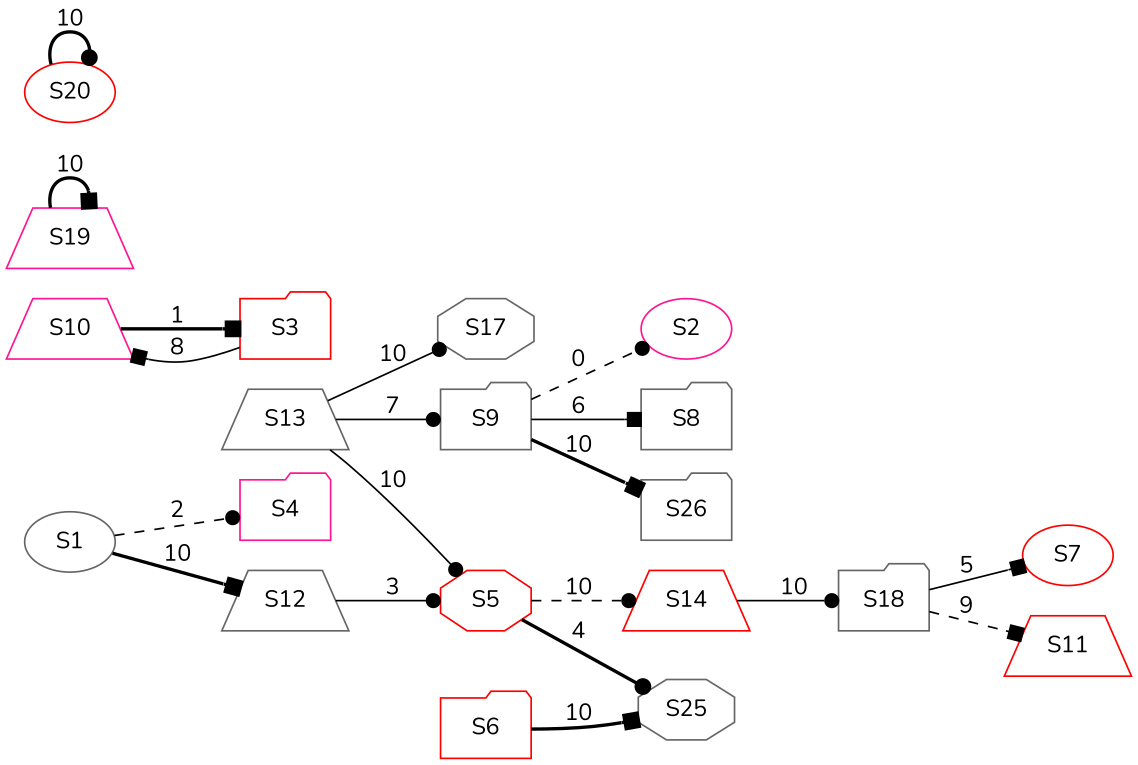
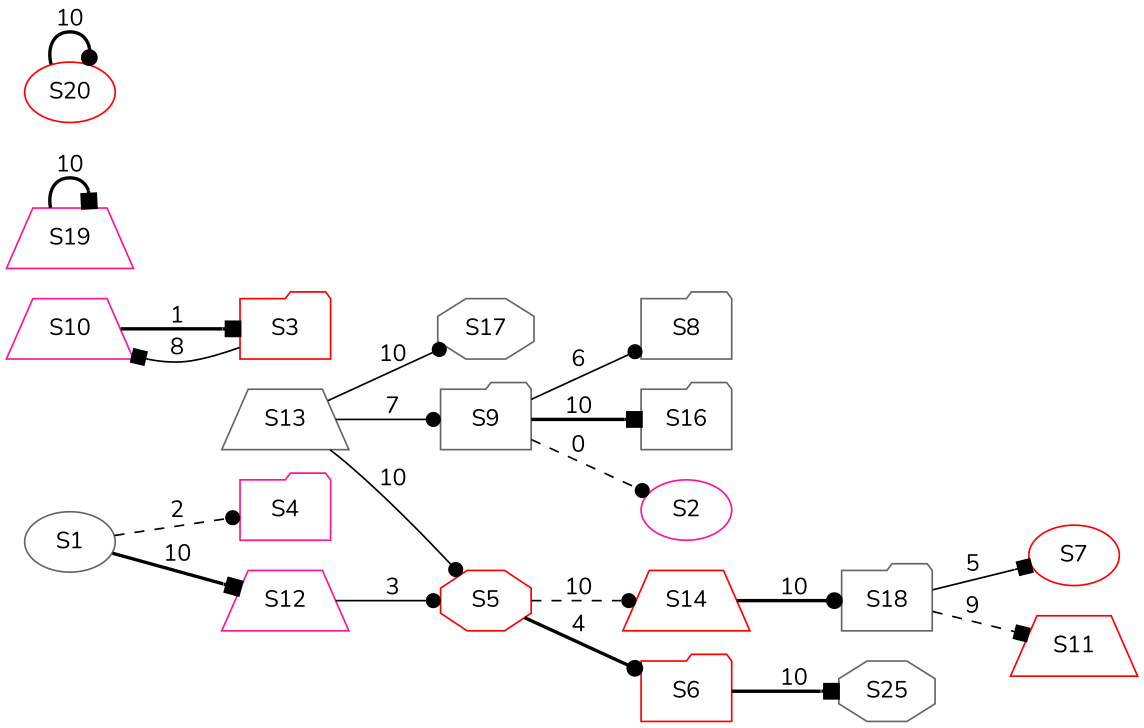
(578, 419) -> (580, 377)
(686, 510) -> (686, 419)
(285, 601) -> (285, 601)
(781, 601) -> (782, 601)
(579, 651) -> (577, 642)
